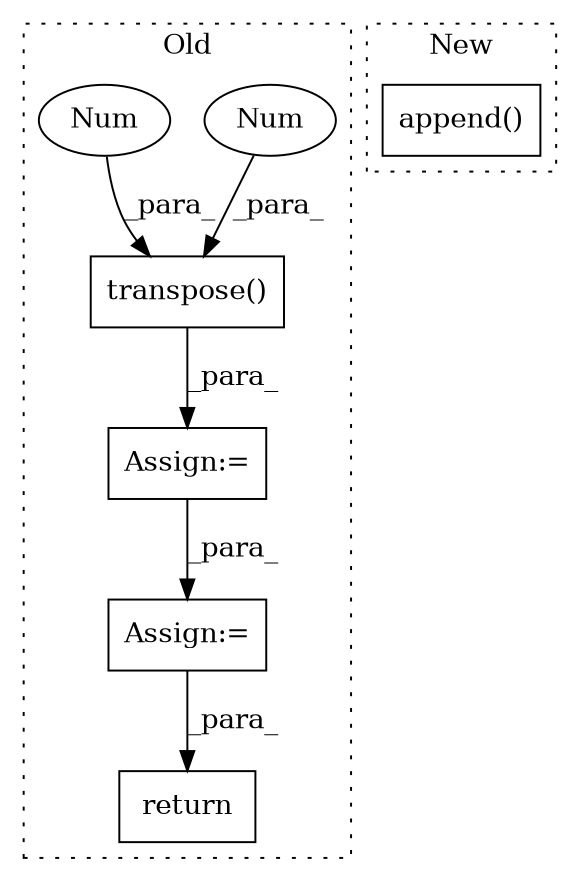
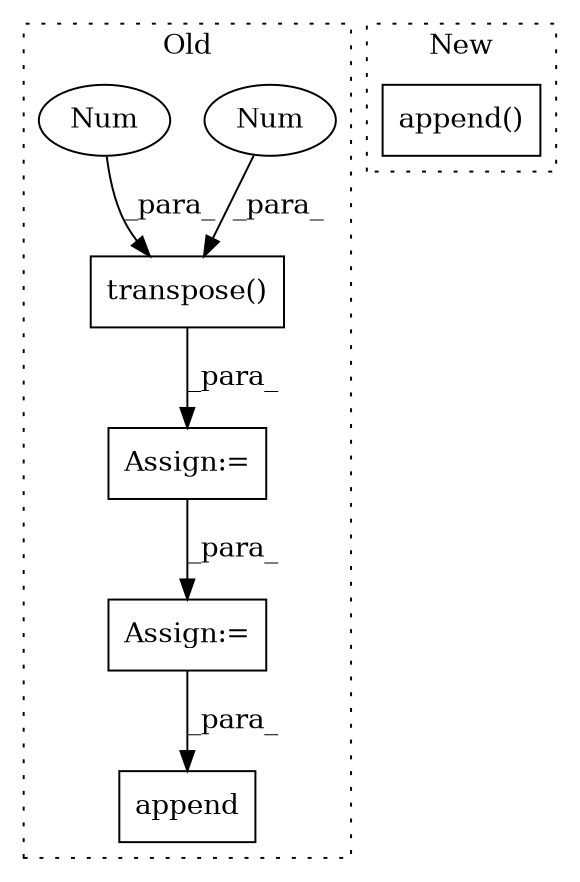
(187, 807) -> (187, 807)
